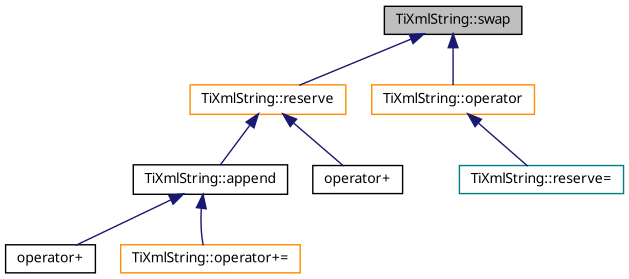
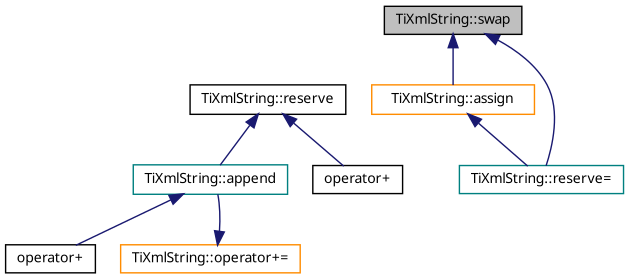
(355, 62) -> (550, 92)
(268, 100) -> (268, 100)
(453, 100) -> (453, 100)
(210, 180) -> (210, 180)
(201, 227) -> (220, 213)
